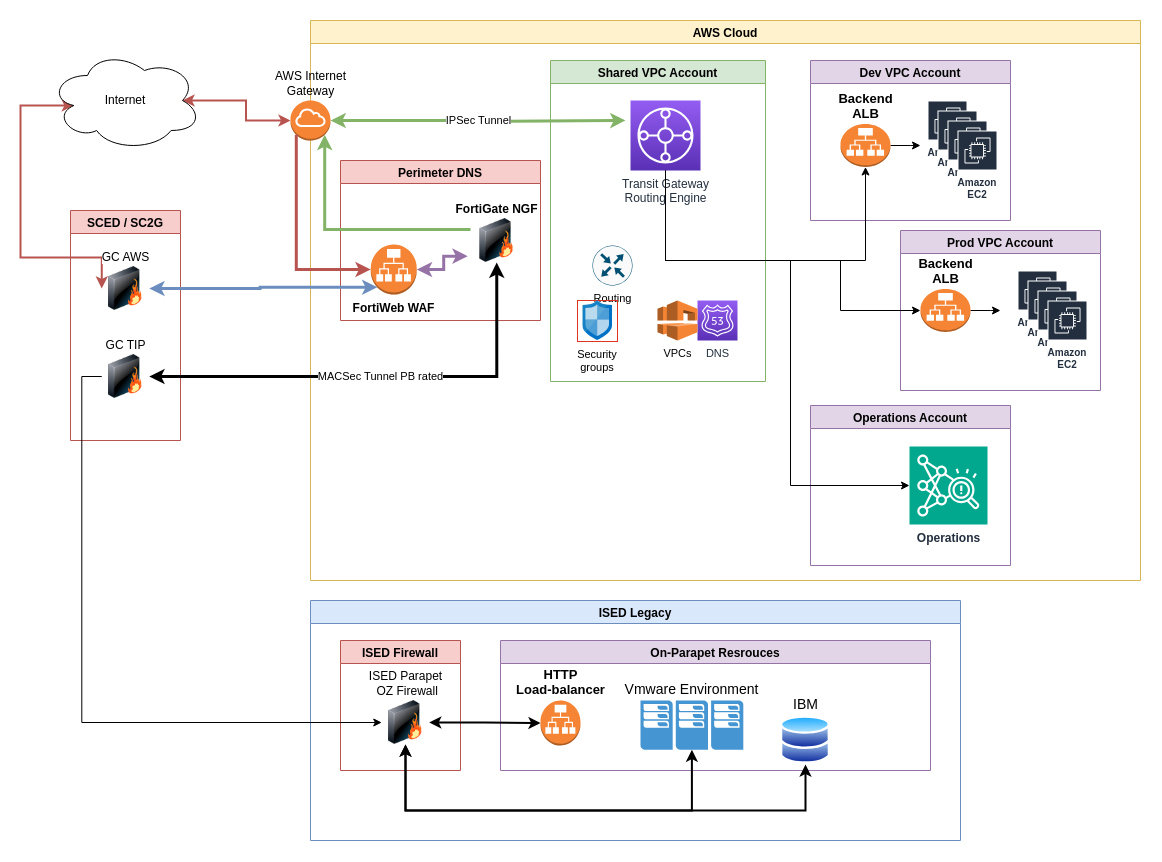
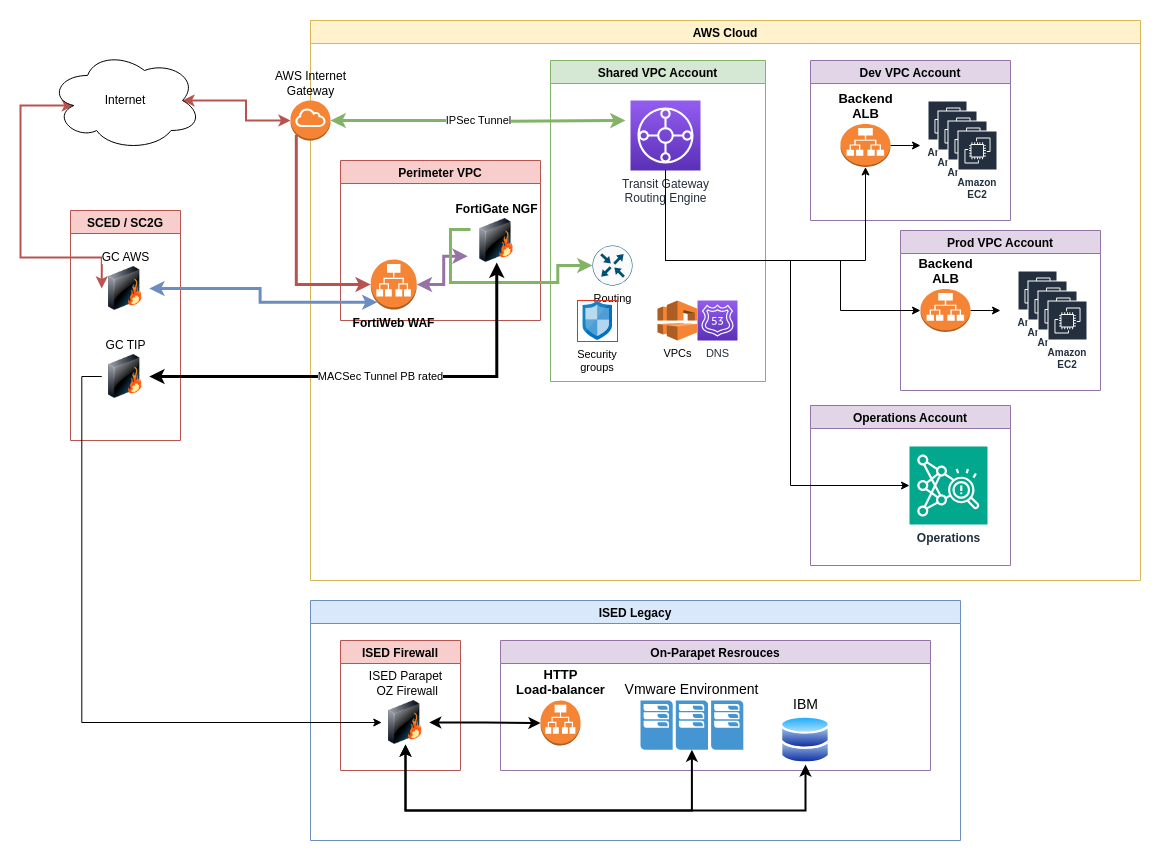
(440, 173) -> (440, 173)
(347, 230) -> (498, 283)
(394, 270) -> (394, 285)
